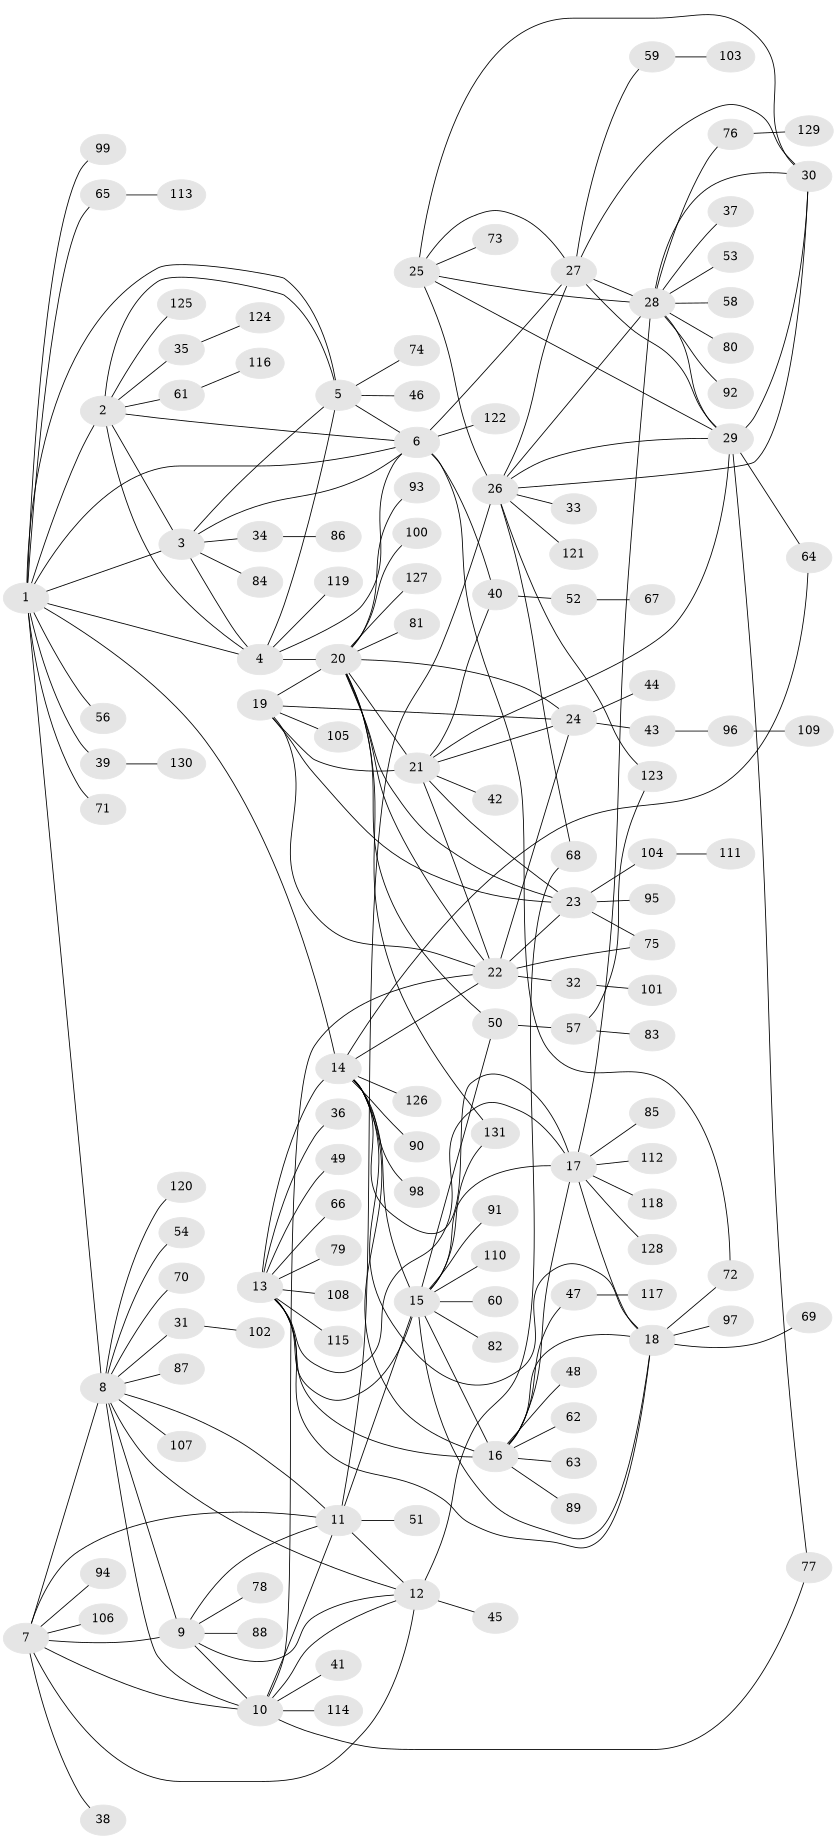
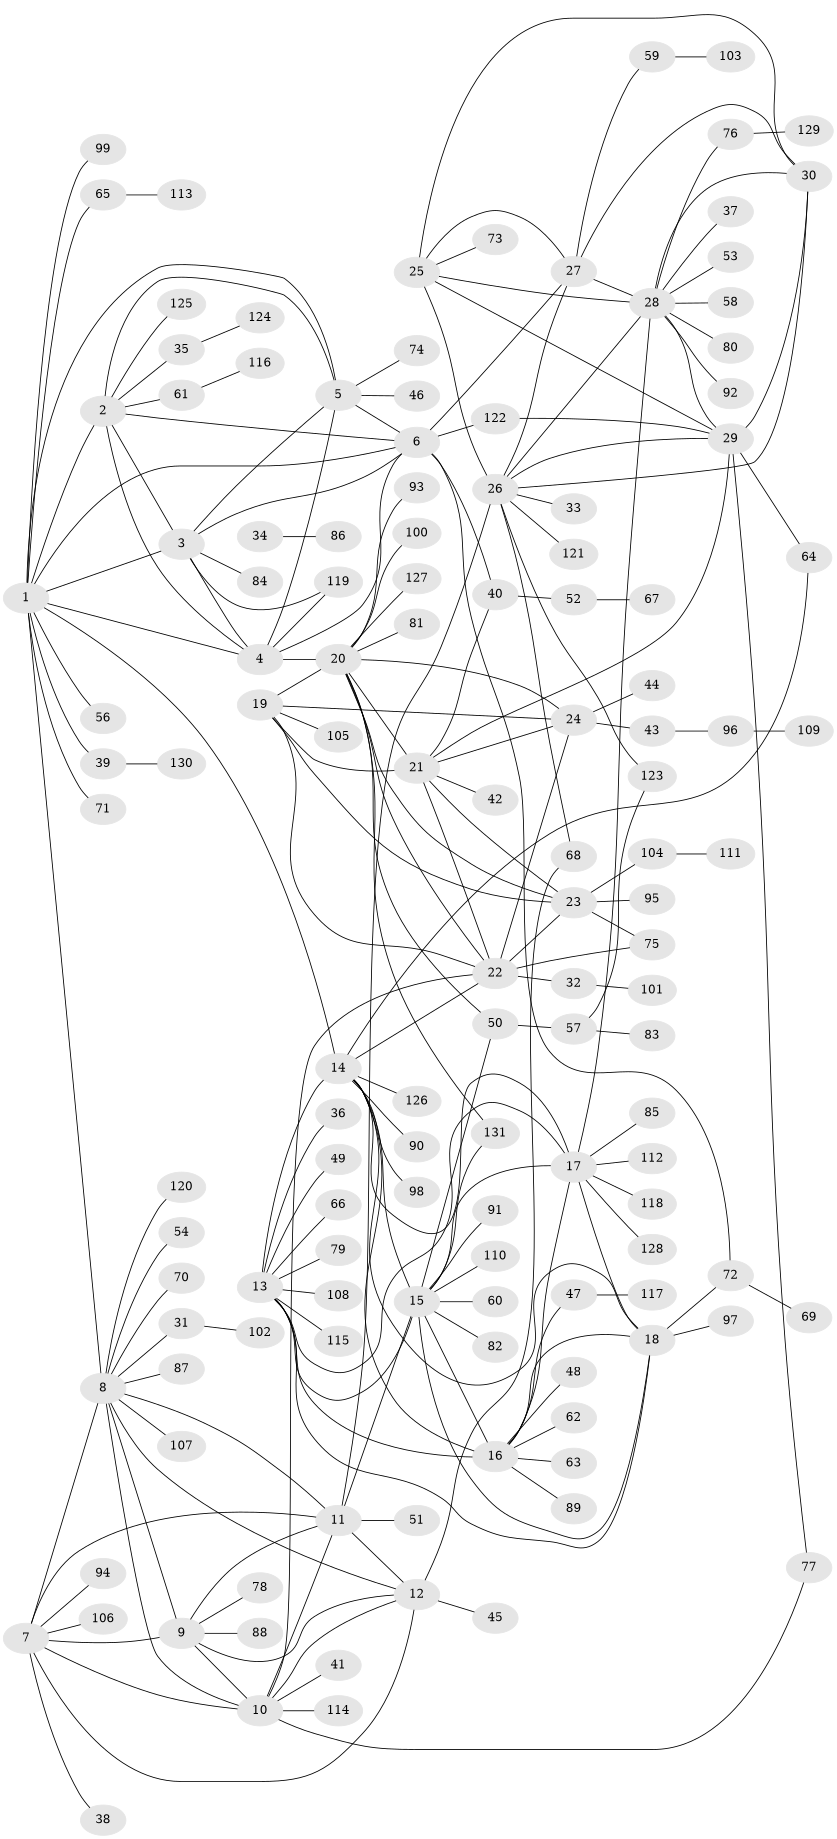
(660, 348) -> (615, 421)
(221, 540) -> (246, 608)
(735, 1347) -> (770, 1297)
